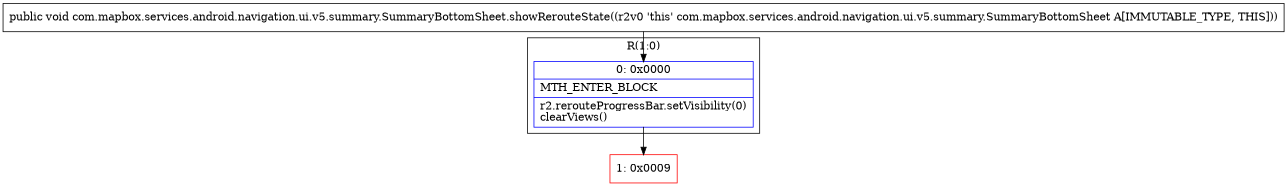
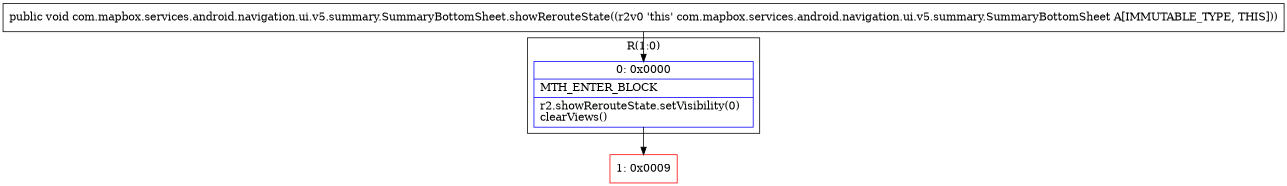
(644, 106) -> (640, 106)
